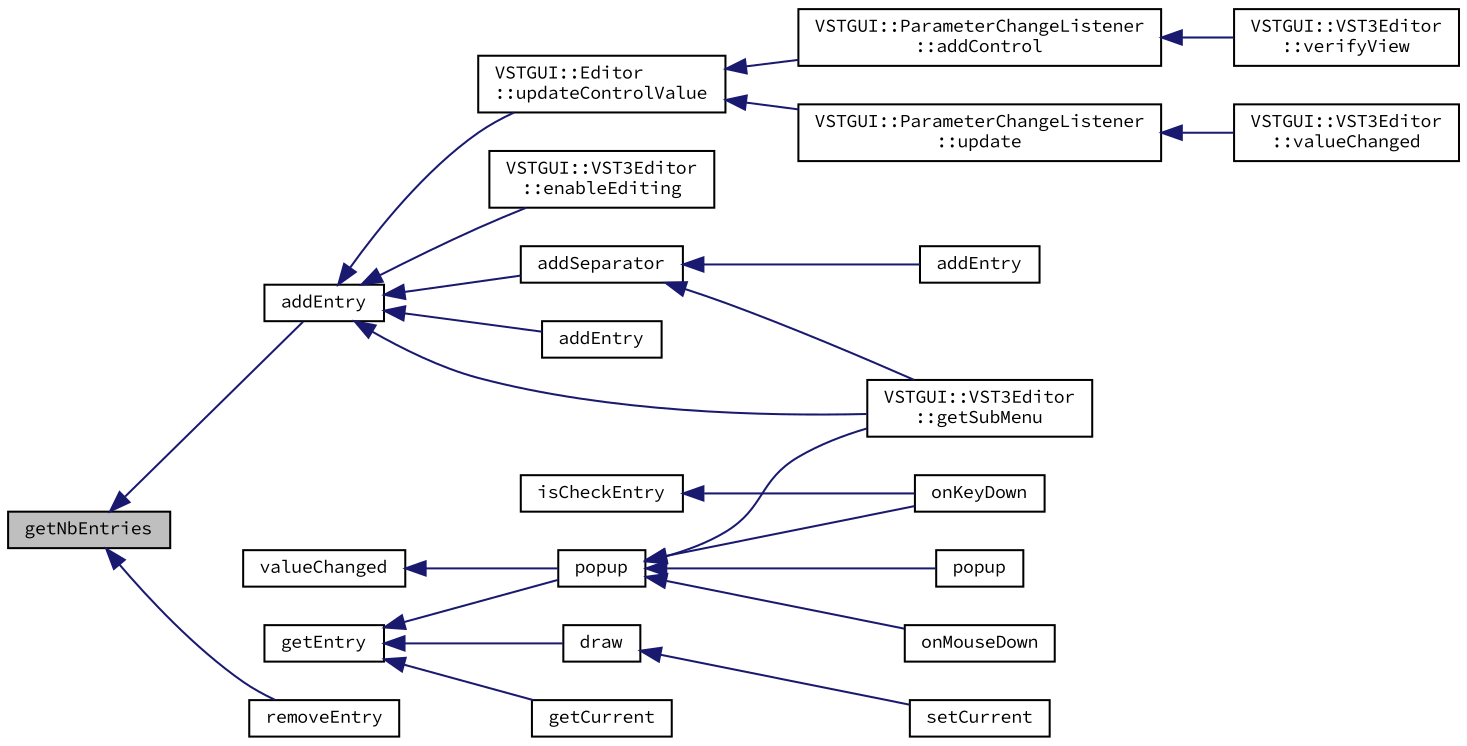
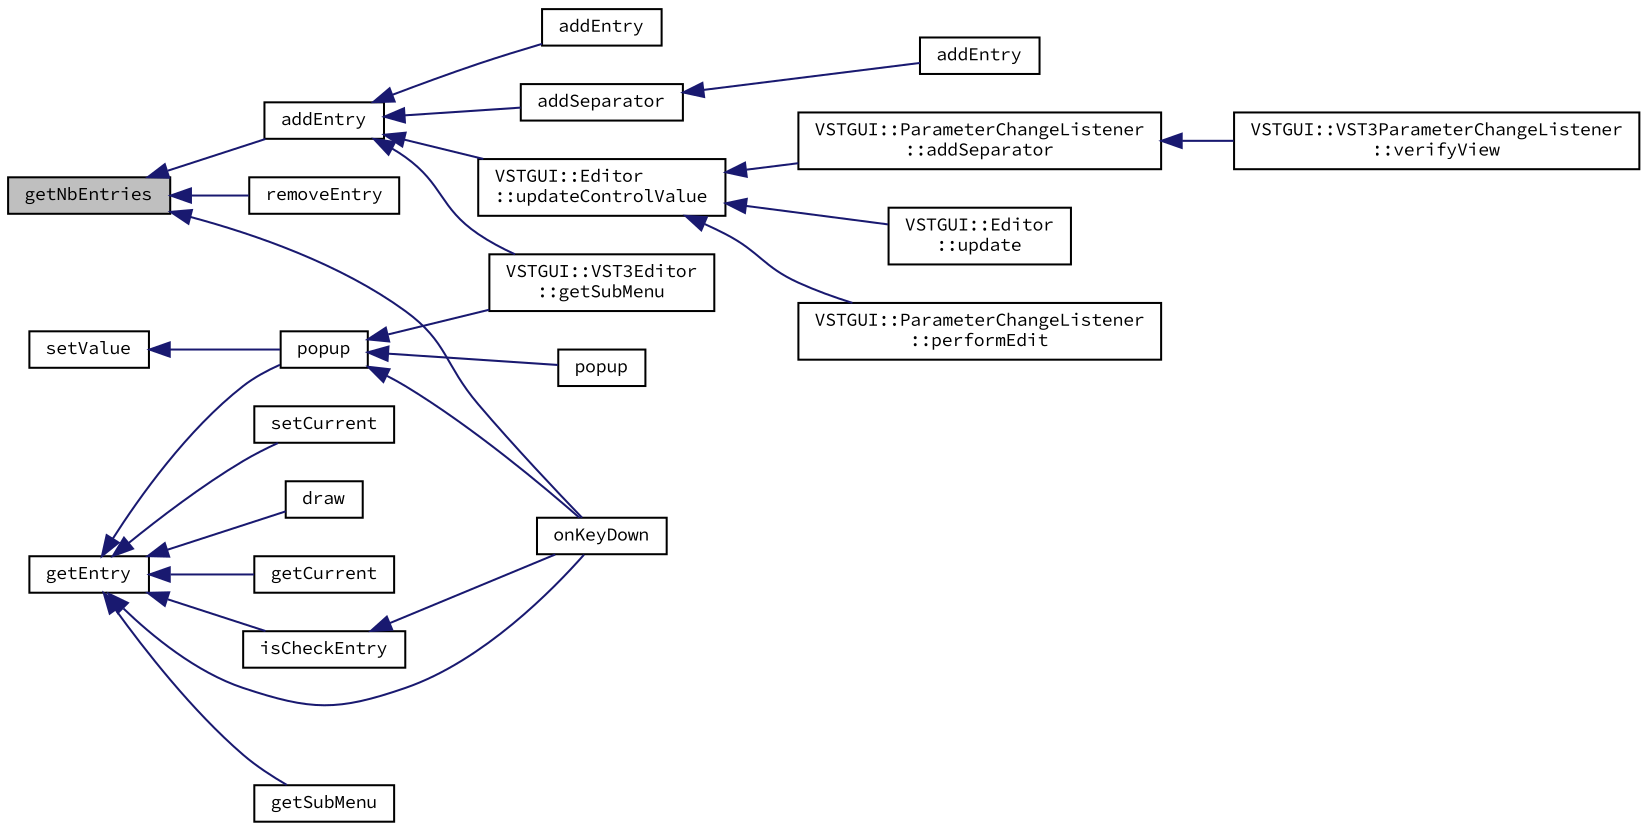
(980, 37) -> (980, 141)
(1347, 37) -> (1437, 141)
(980, 133) -> (980, 236)
(1347, 133) -> none
(602, 179) -> none
none -> (410, 315)
none -> (980, 331)
(800, 332) -> none
(324, 568) -> (89, 350)
none -> (217, 615)
(980, 643) -> none
(785, 680) -> (201, 489)
none -> (364, 700)
none -> (324, 803)
